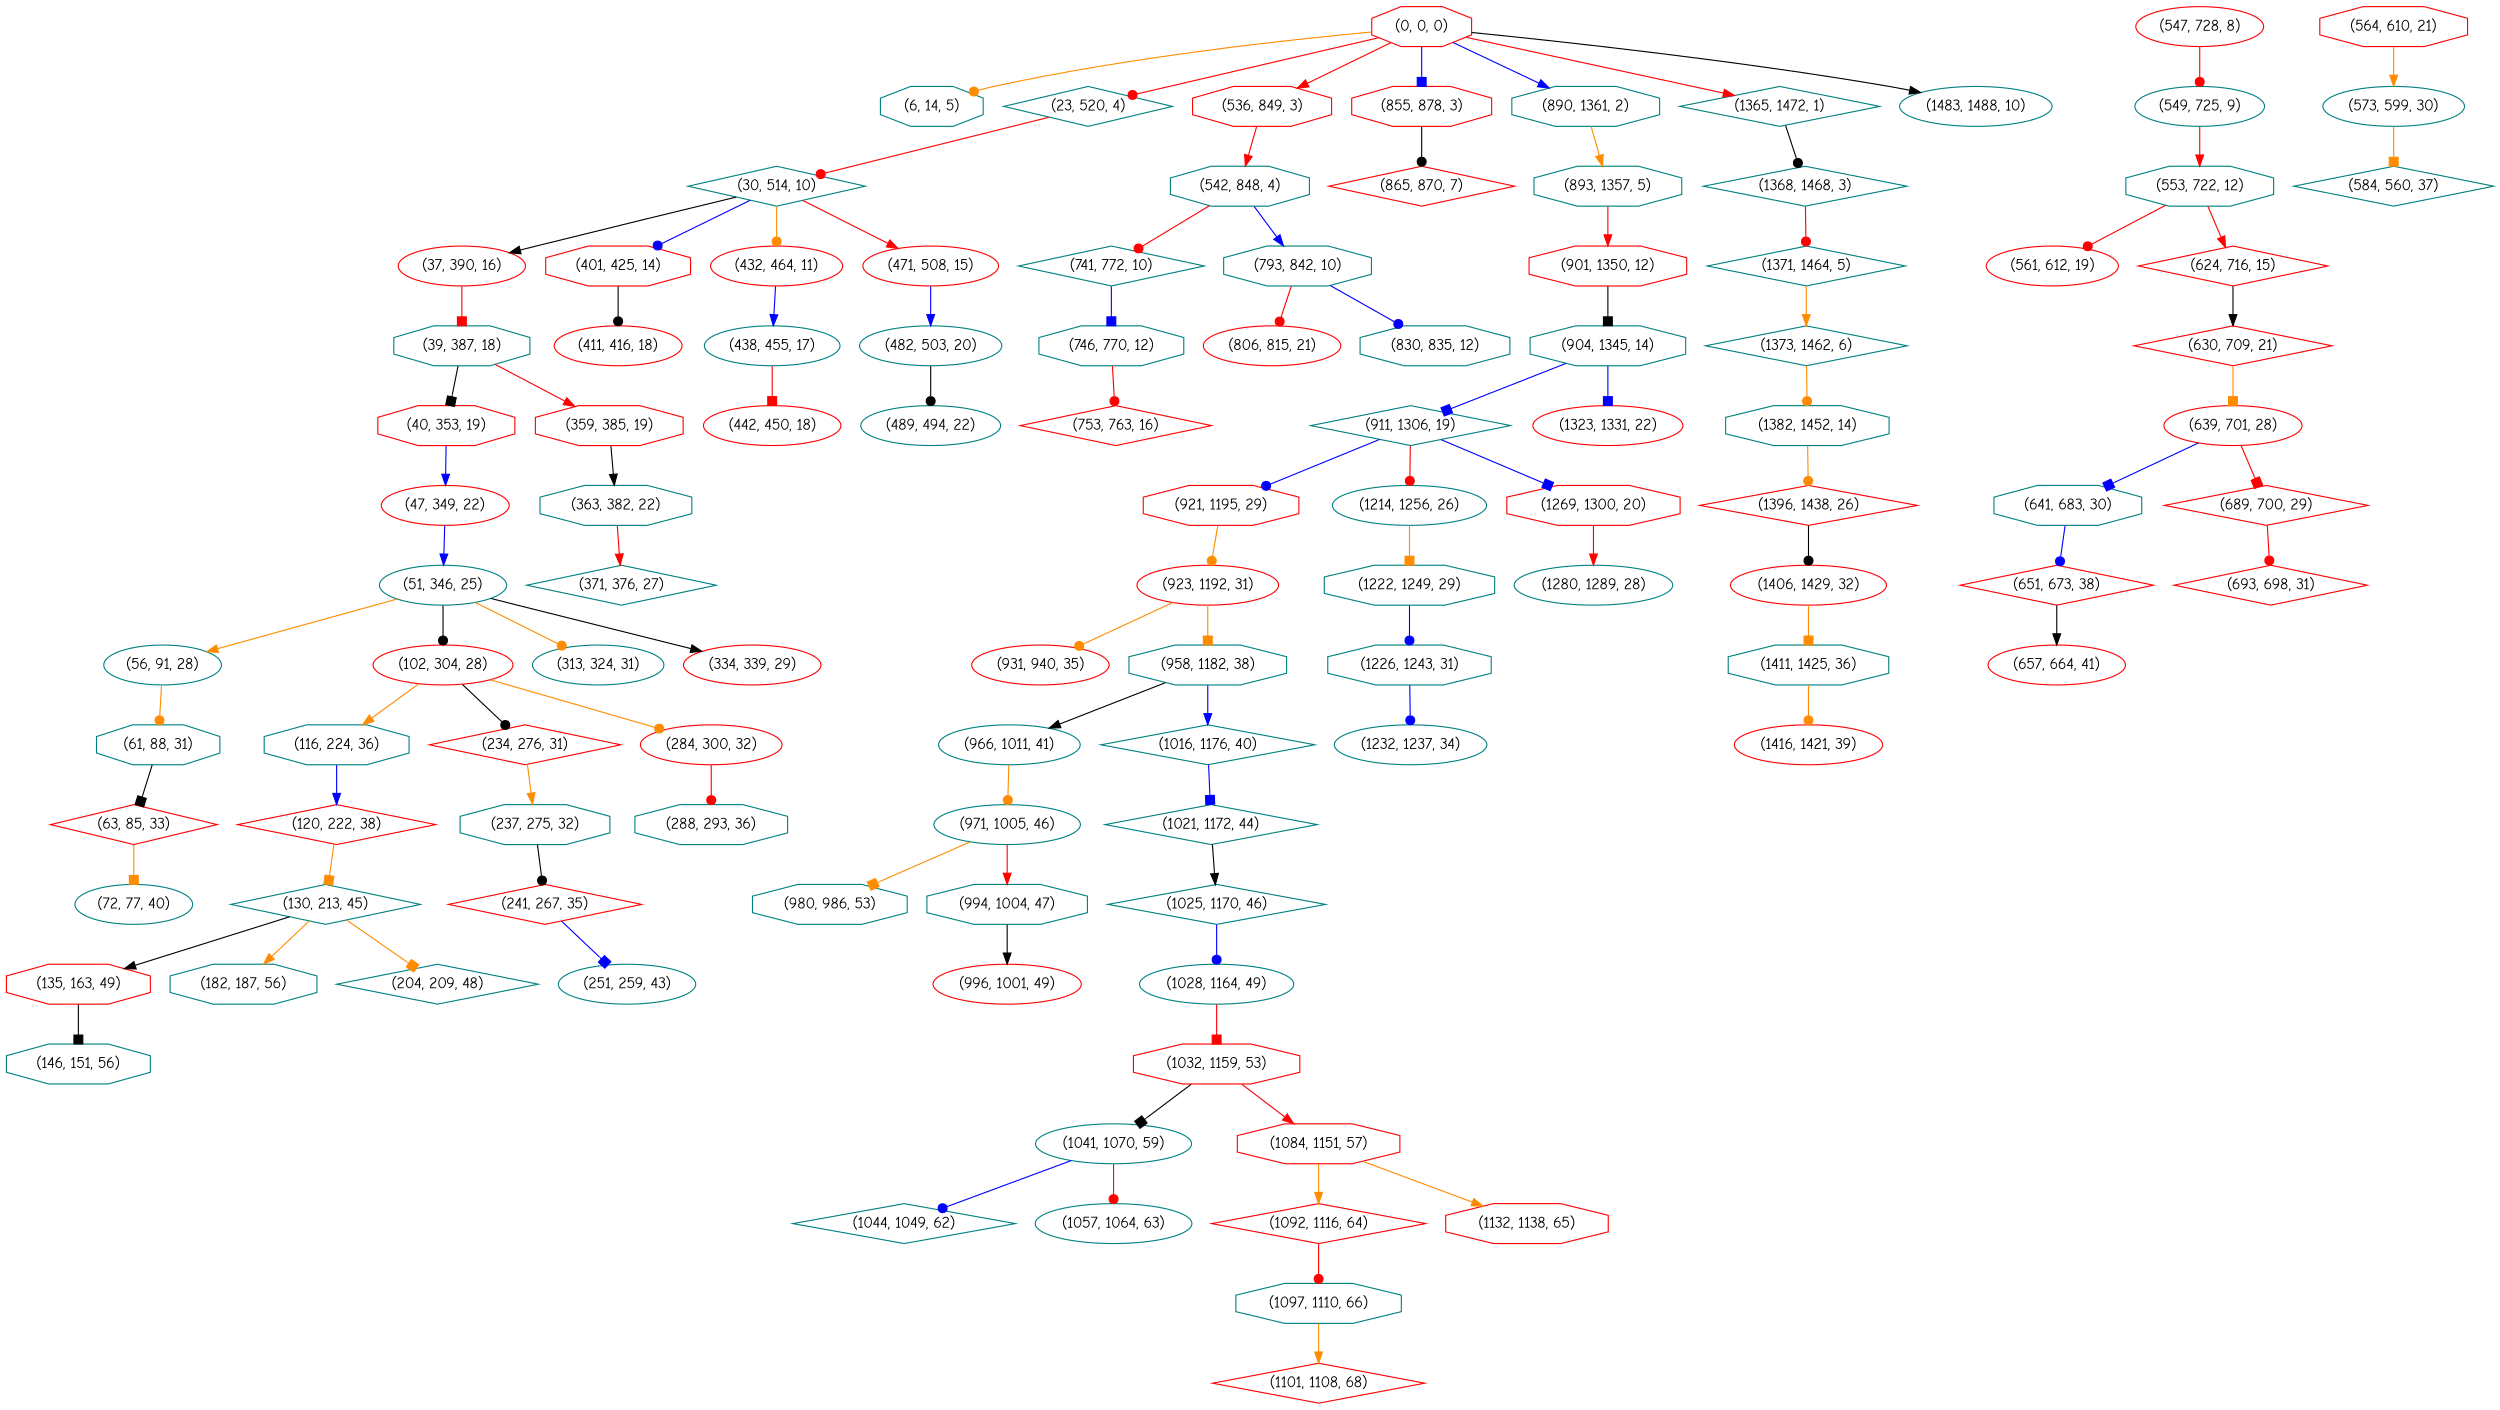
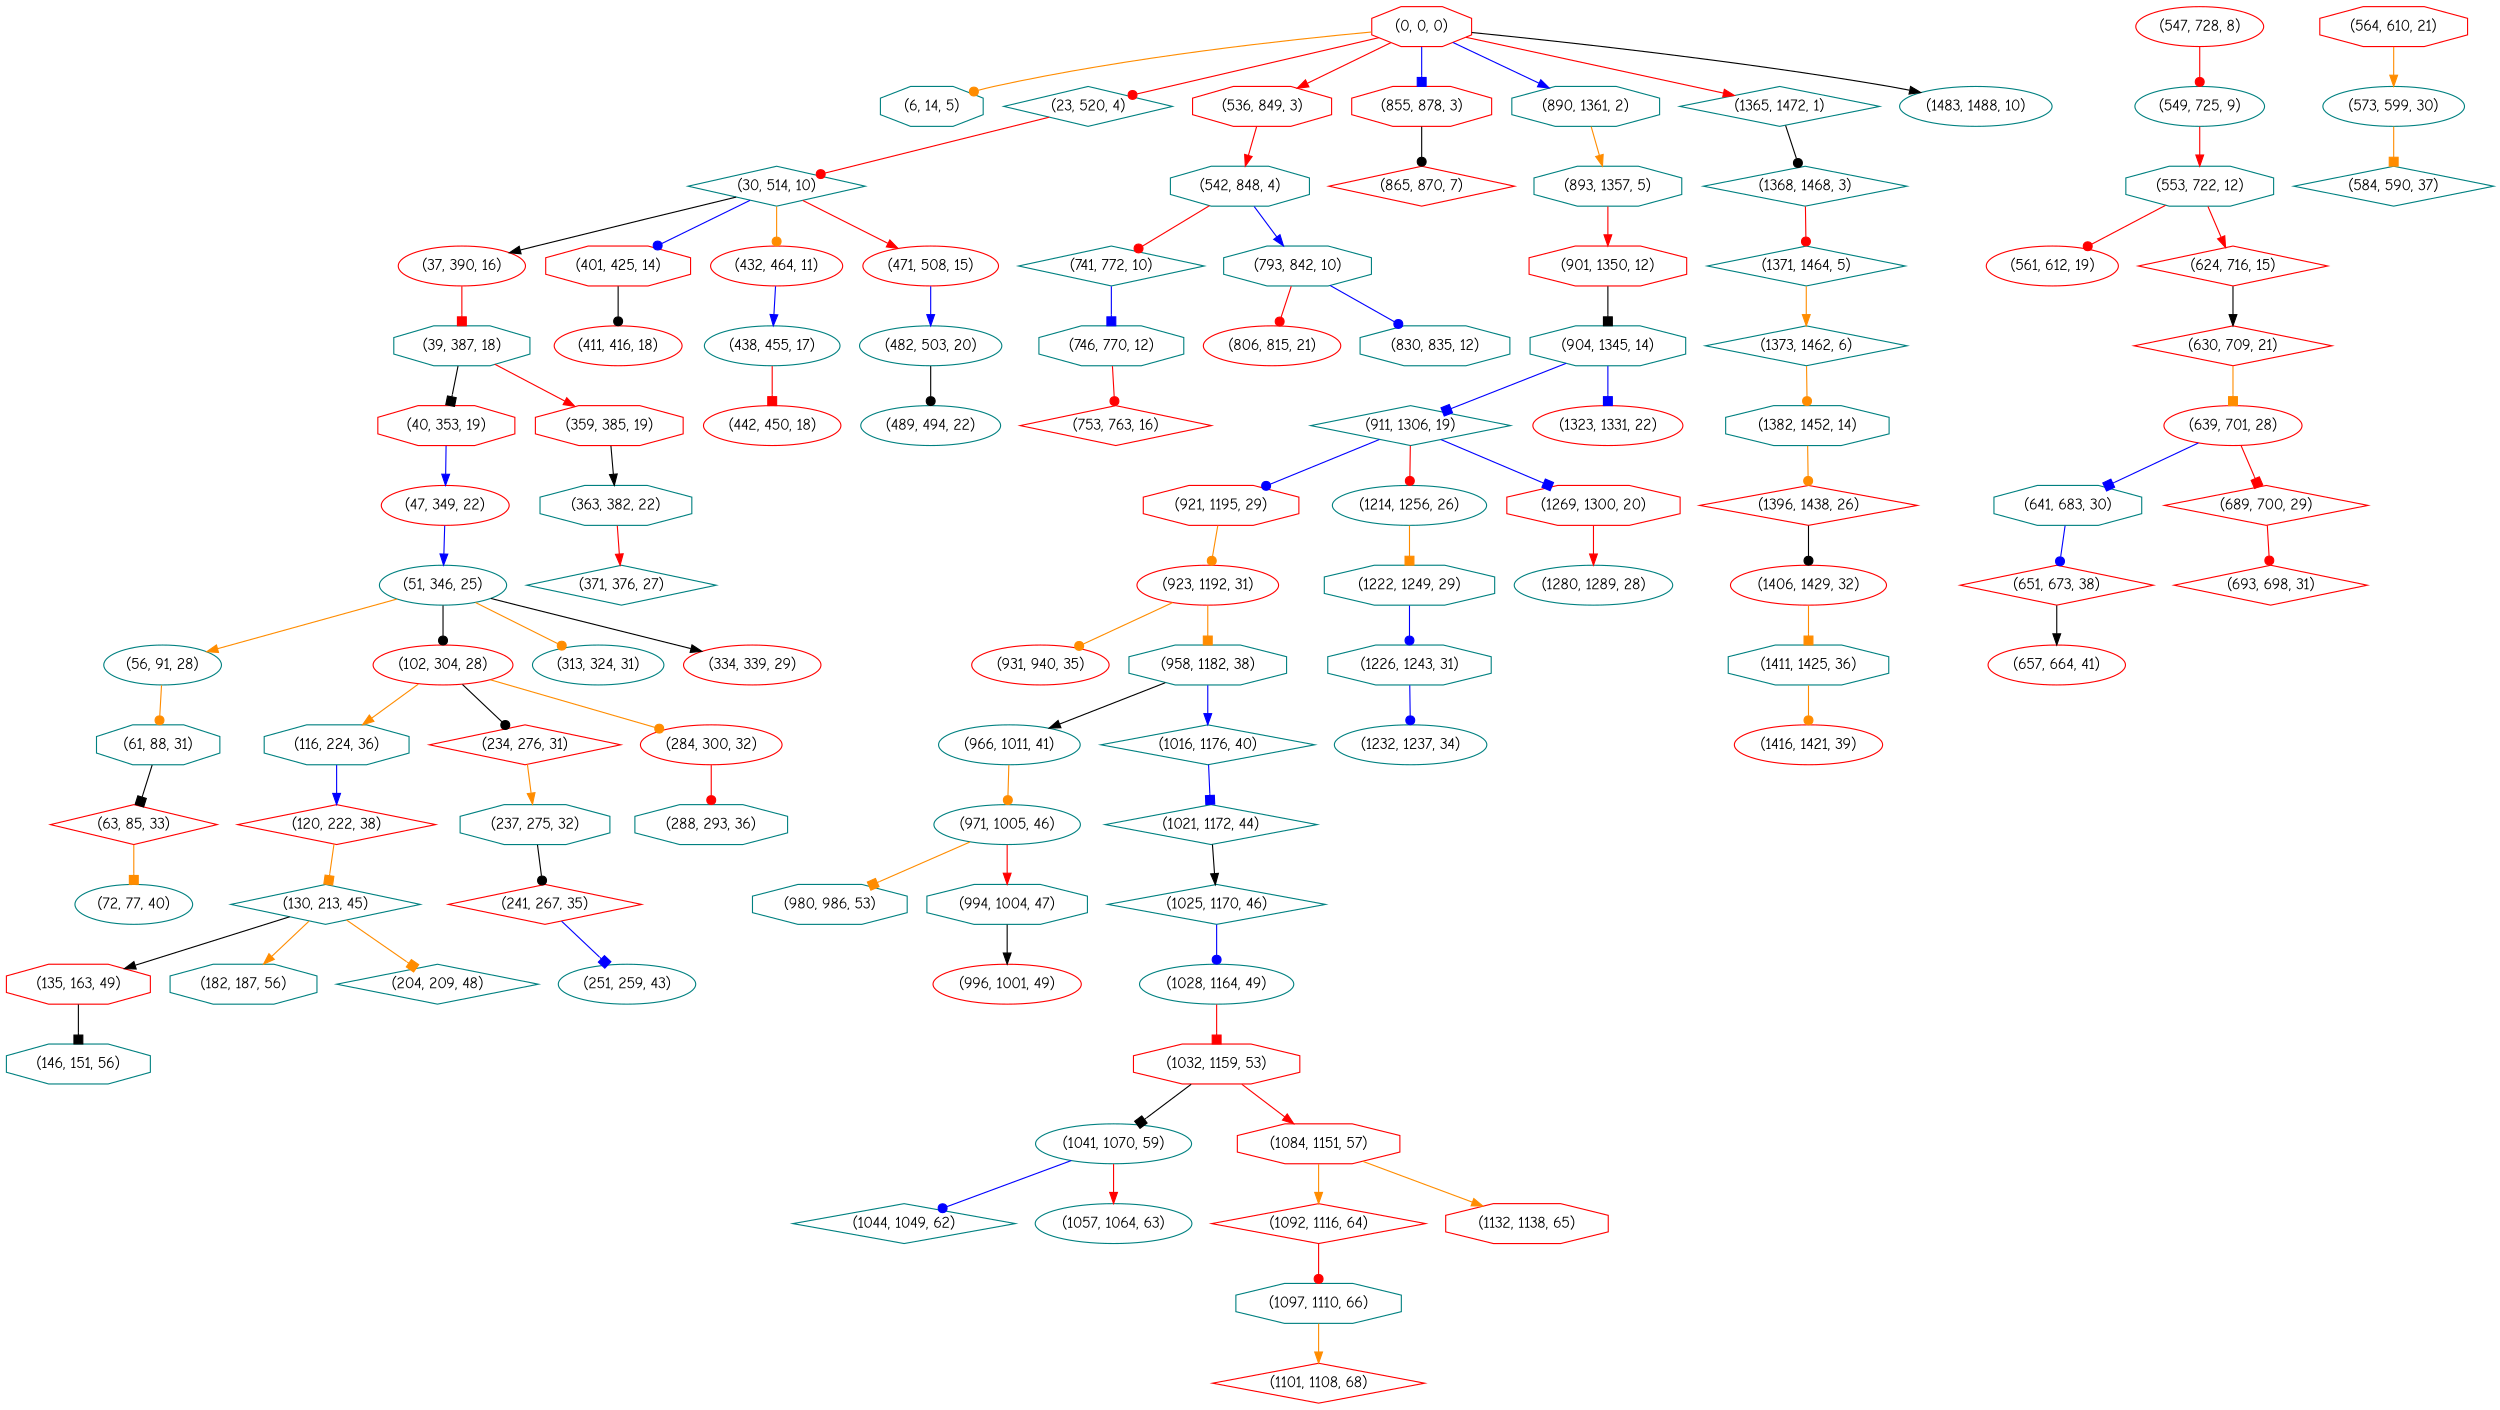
(2394, 186) -> (2394, 186)
(1114, 1179) -> (1114, 1178)
